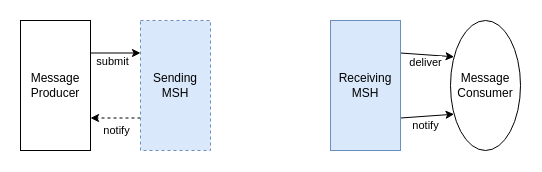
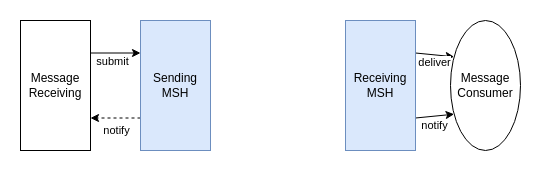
(56, 86) -> (56, 86)
(176, 86) -> (176, 86)
(366, 86) -> (381, 86)
